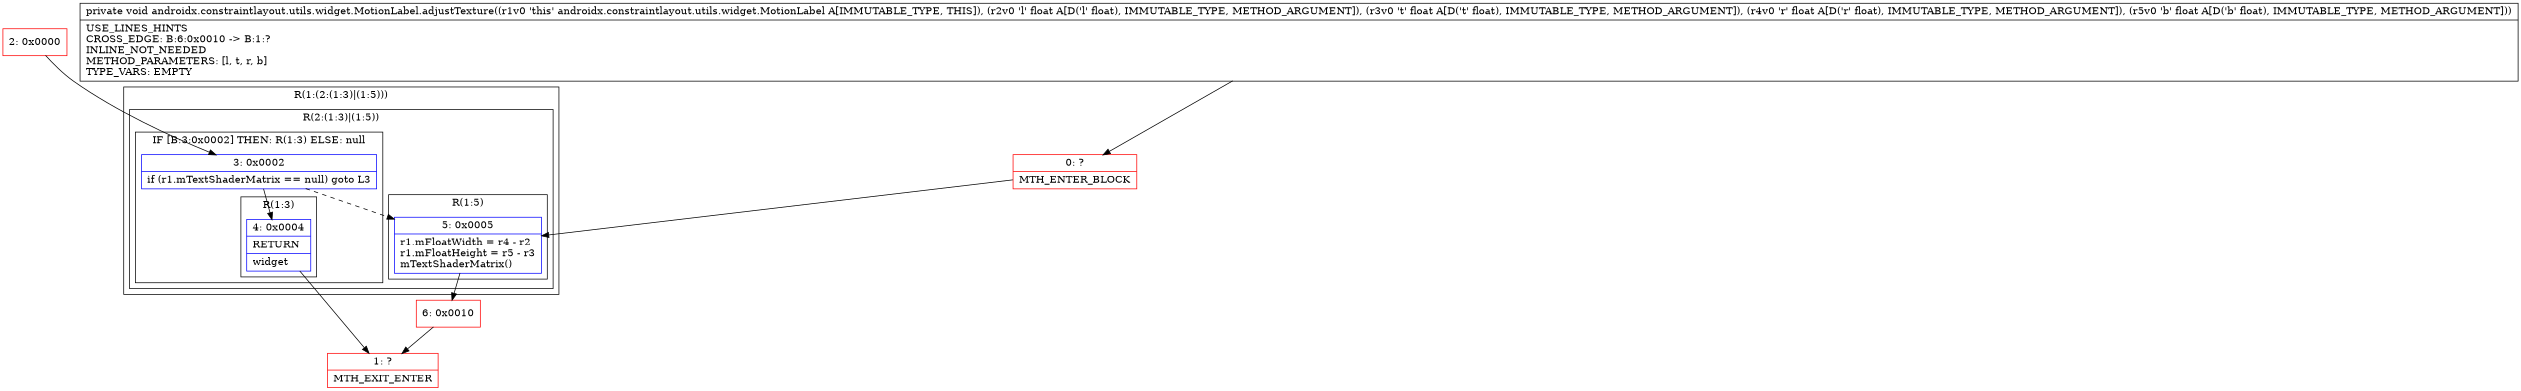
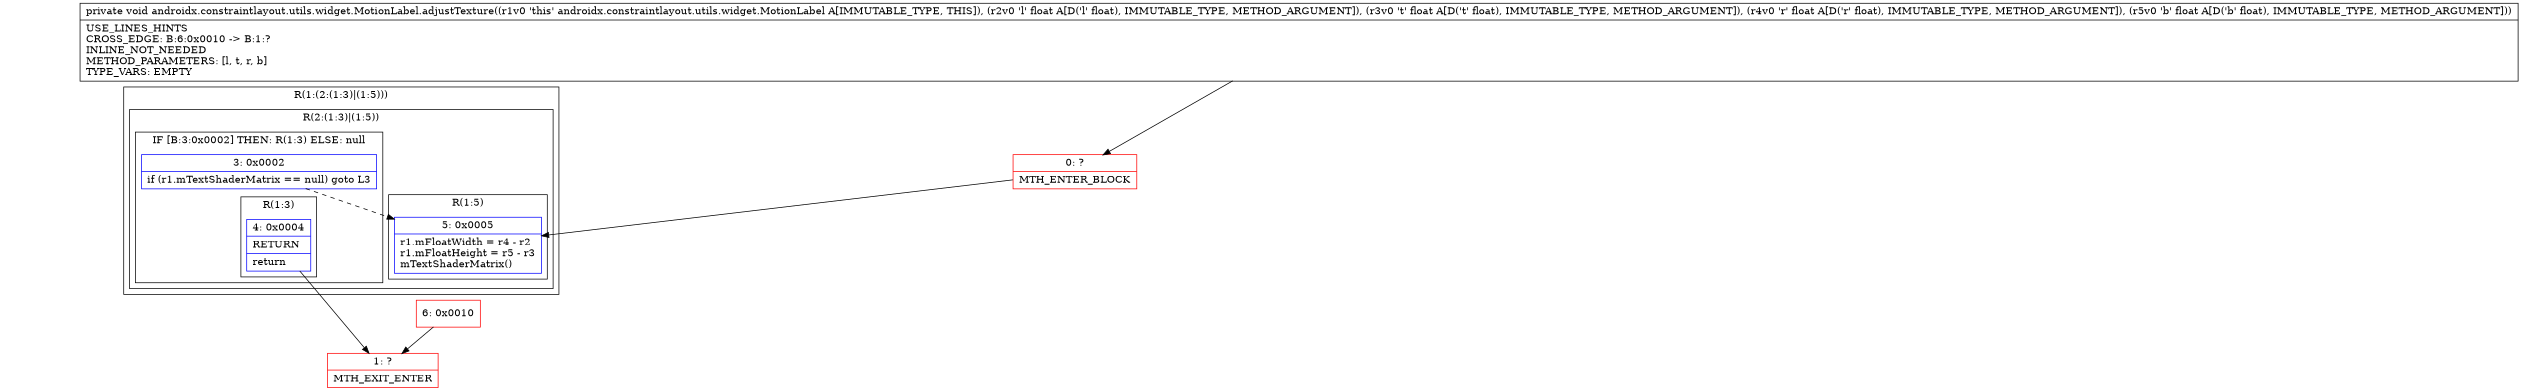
(35, 42) -> none
(267, 201) -> none
(270, 262) -> (269, 262)
(457, 284) -> none
